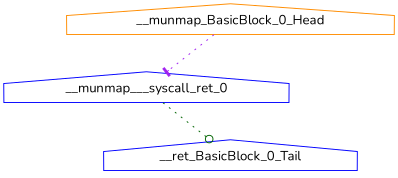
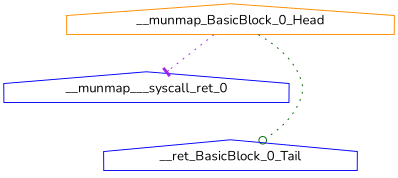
(185, 120) -> (302, 84)
